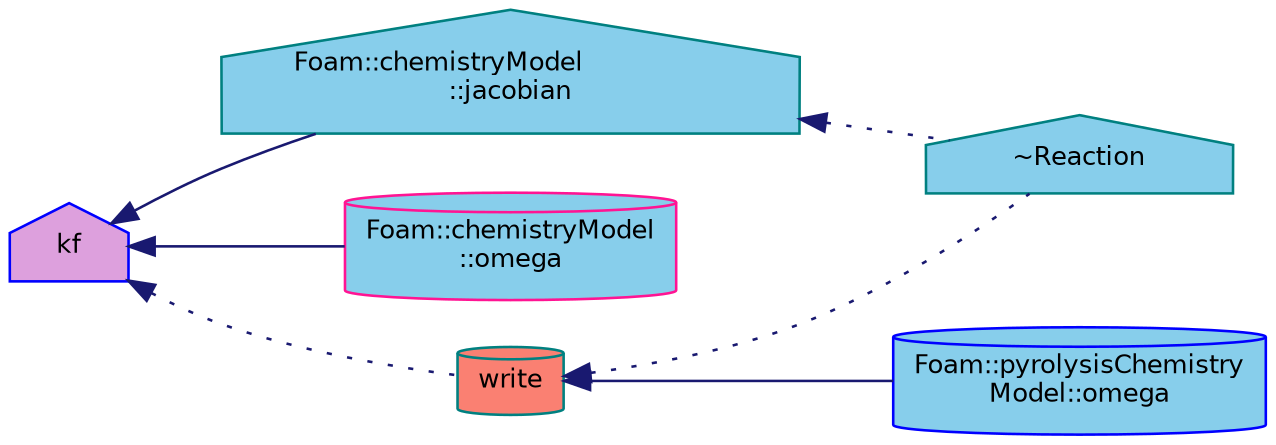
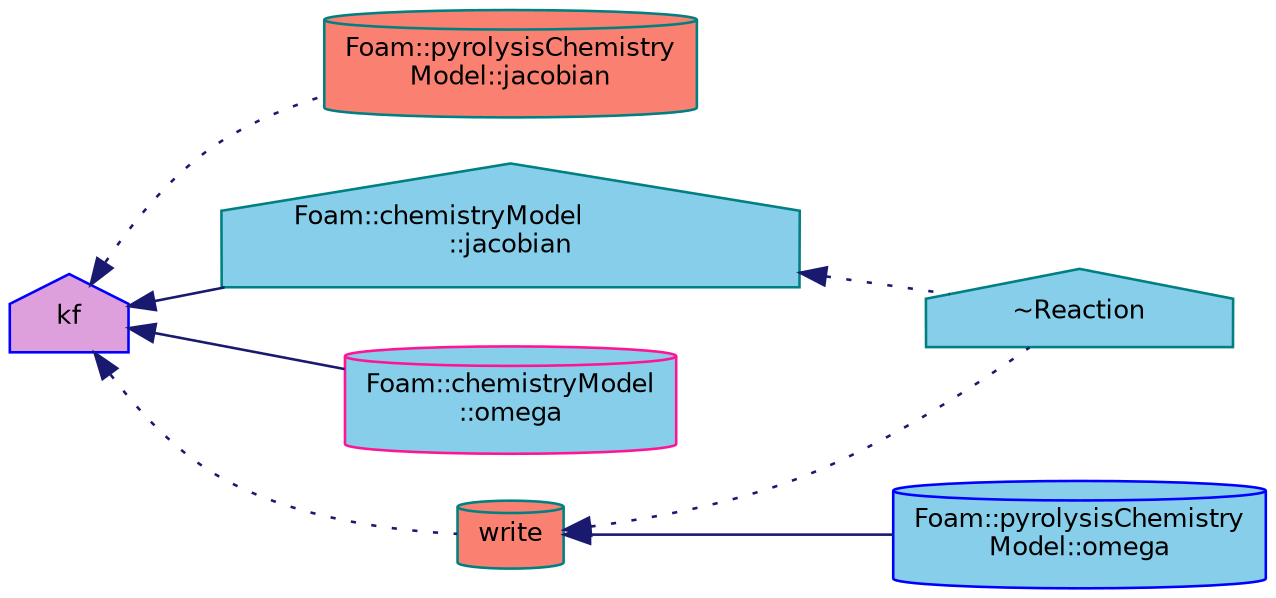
none -> (511, 64)
